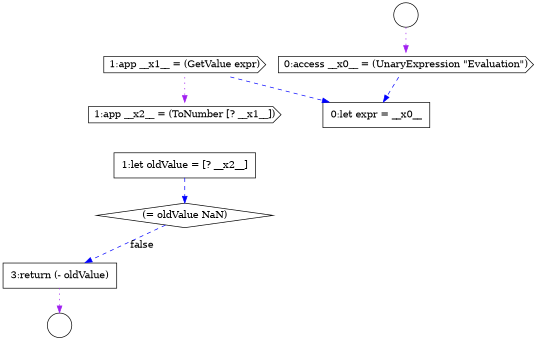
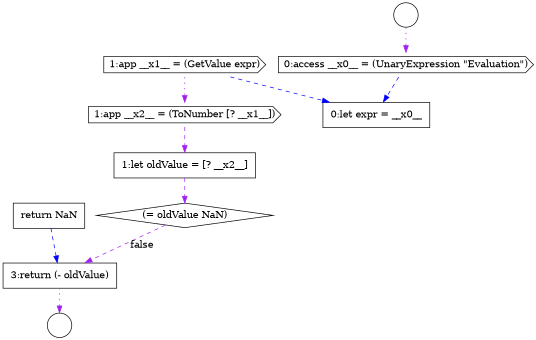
none -> (185, 136)
(185, 187) -> (185, 187)
none -> (49, 215)
(129, 242) -> (129, 242)
